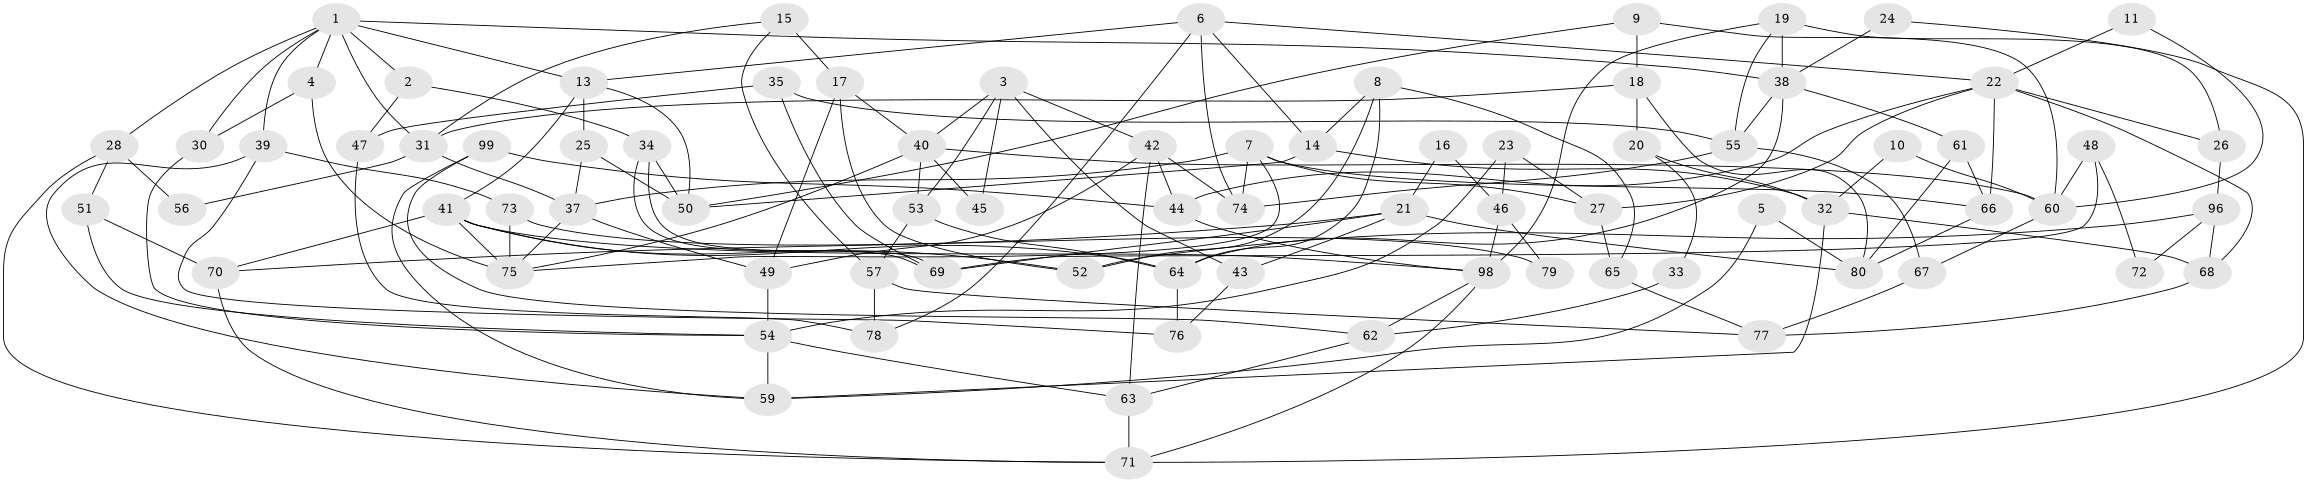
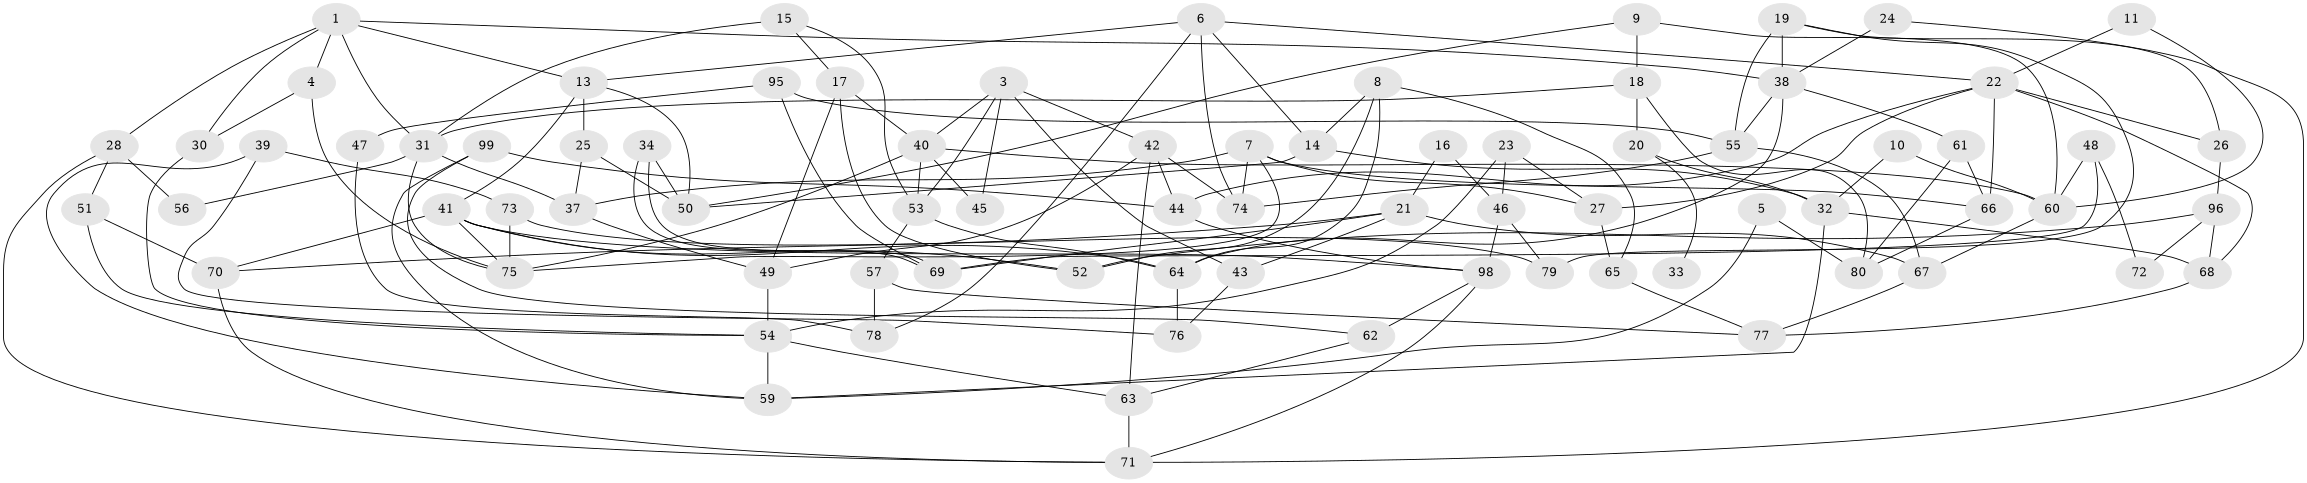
(277, 72) -> none
(409, 83) -> none
(777, 83) -> (777, 83)
(1579, 99) -> (2109, 220)
(771, 155) -> (884, 93)
(538, 245) -> (418, 230)
(1620, 245) -> (1666, 234)
(1528, 316) -> none
